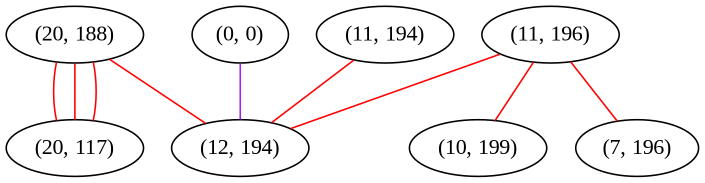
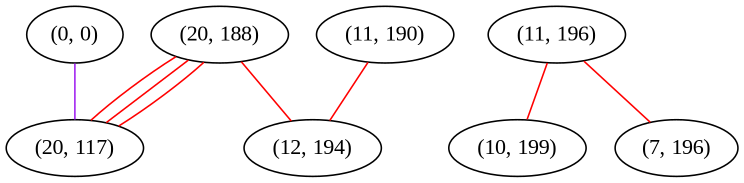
(385, 35) -> (385, 35)
(395, 91) -> none
(240, 92) -> (75, 92)
